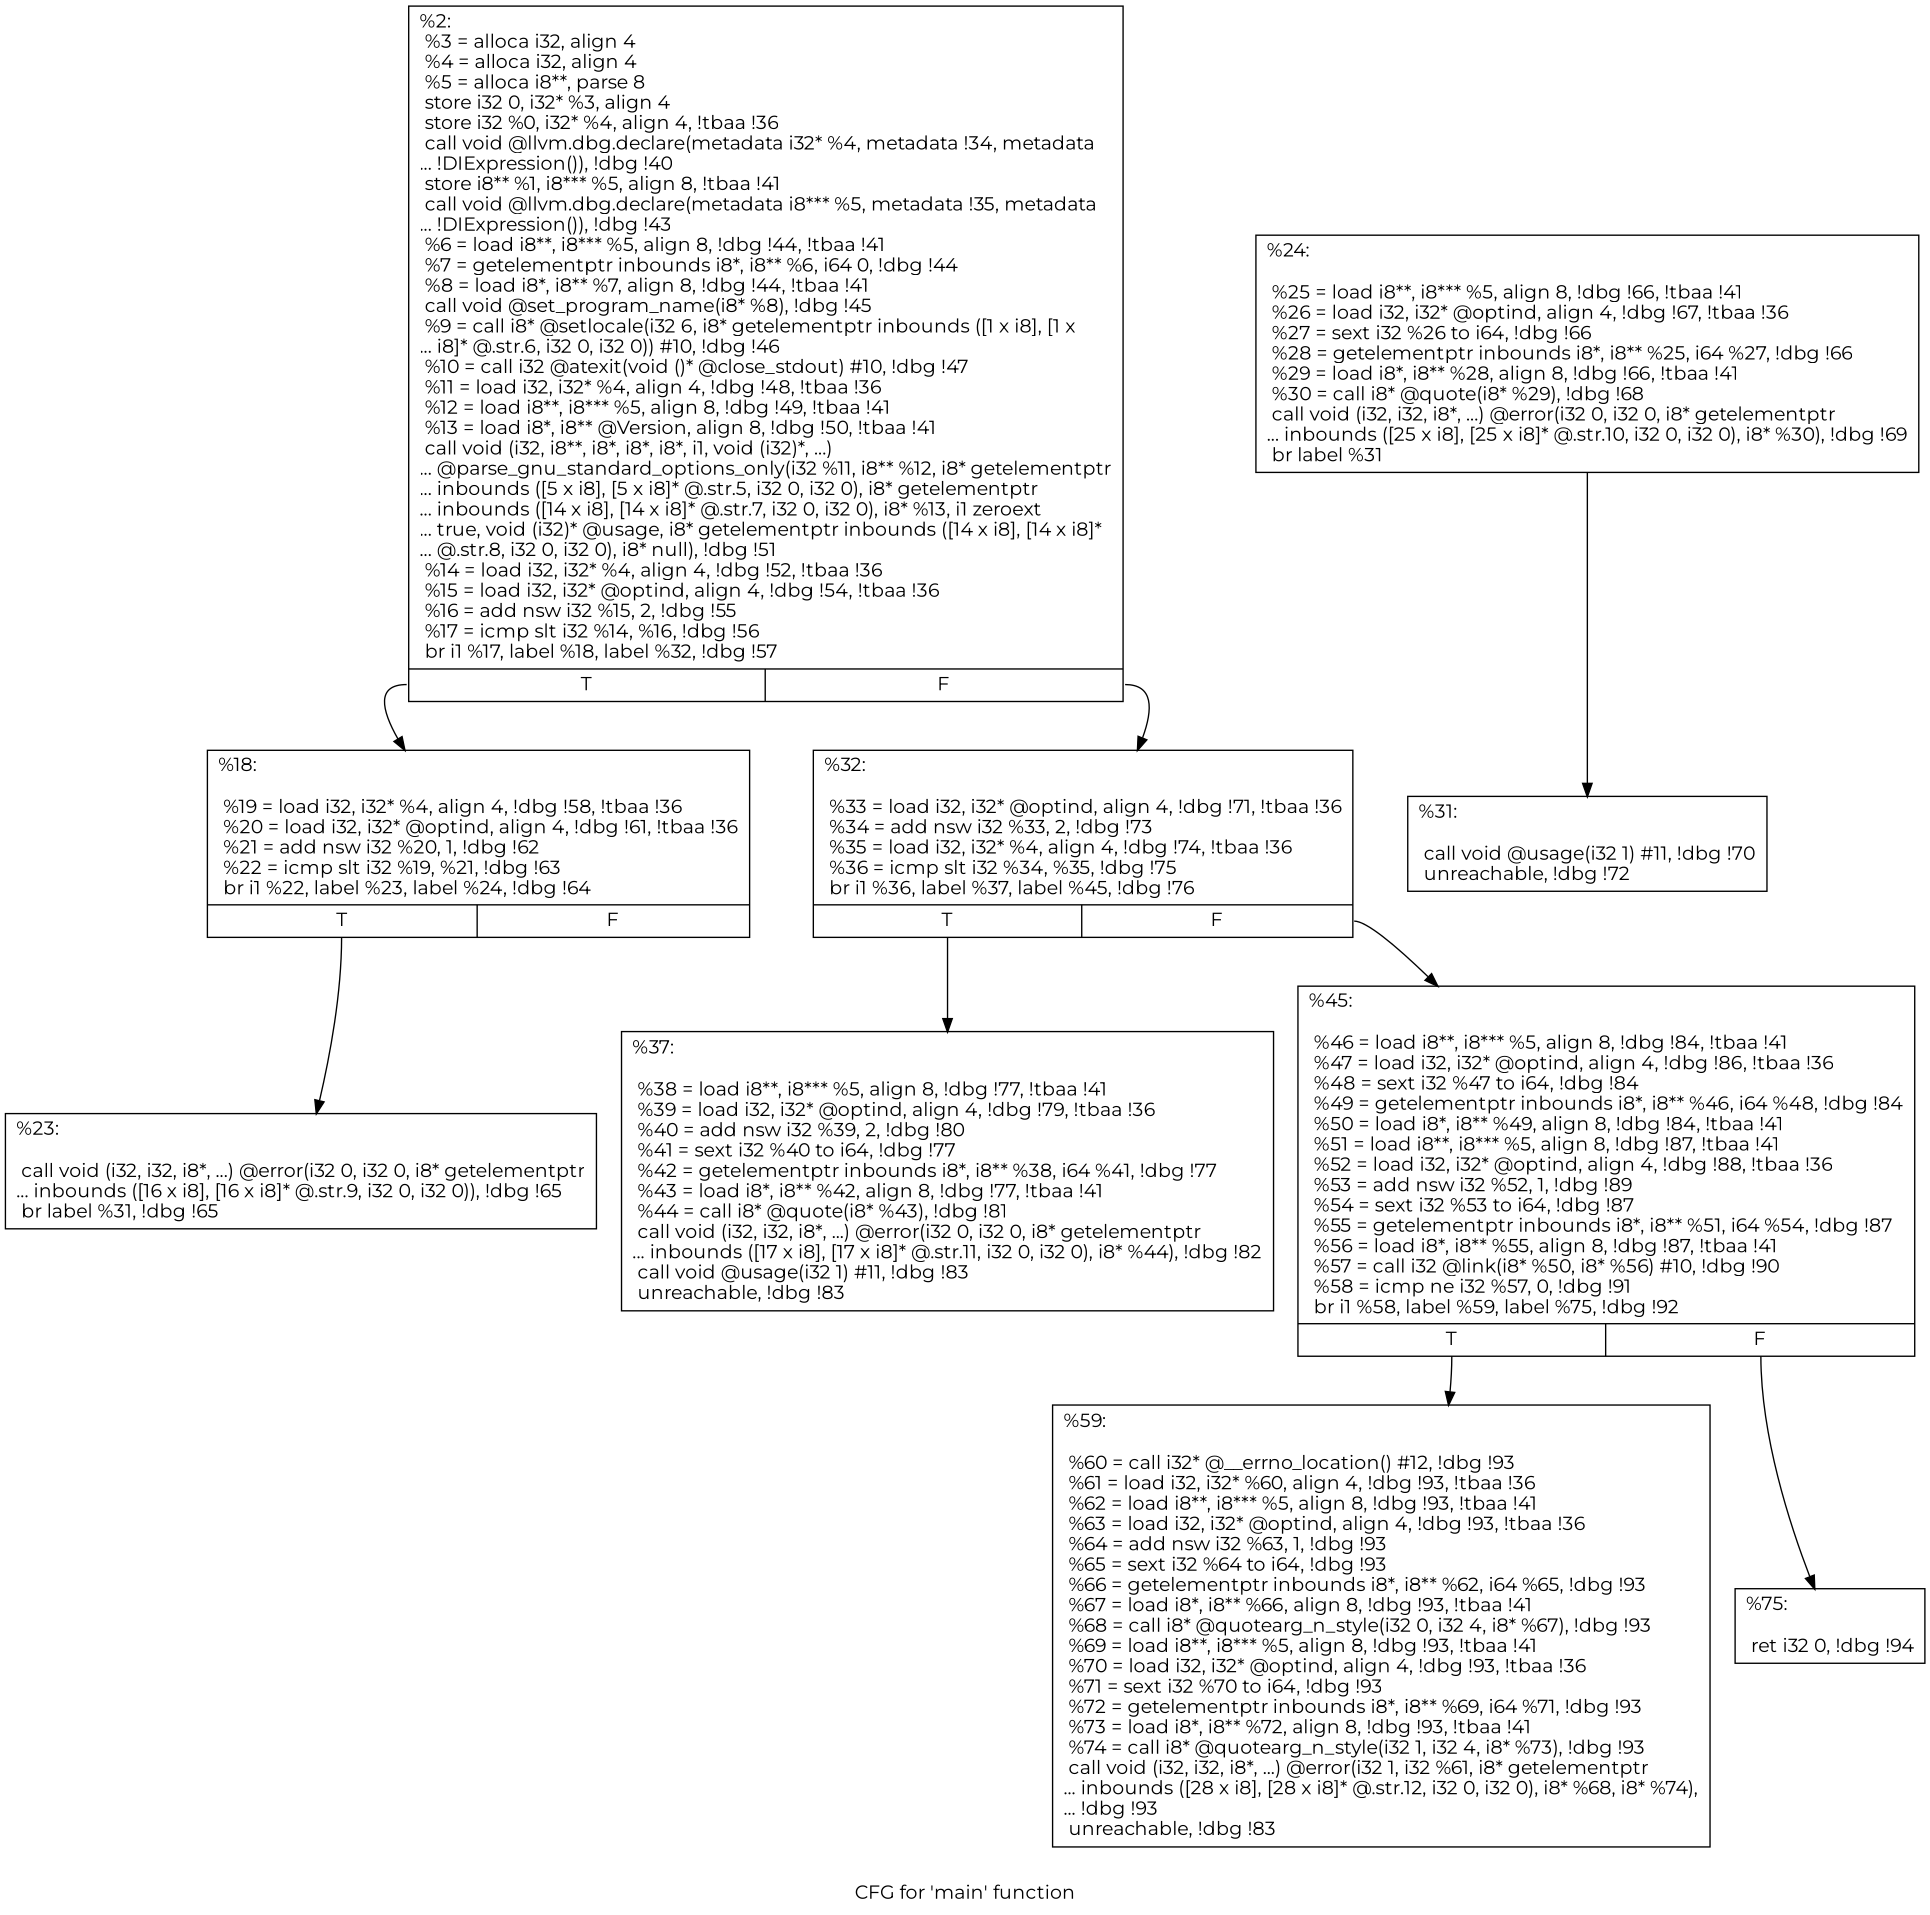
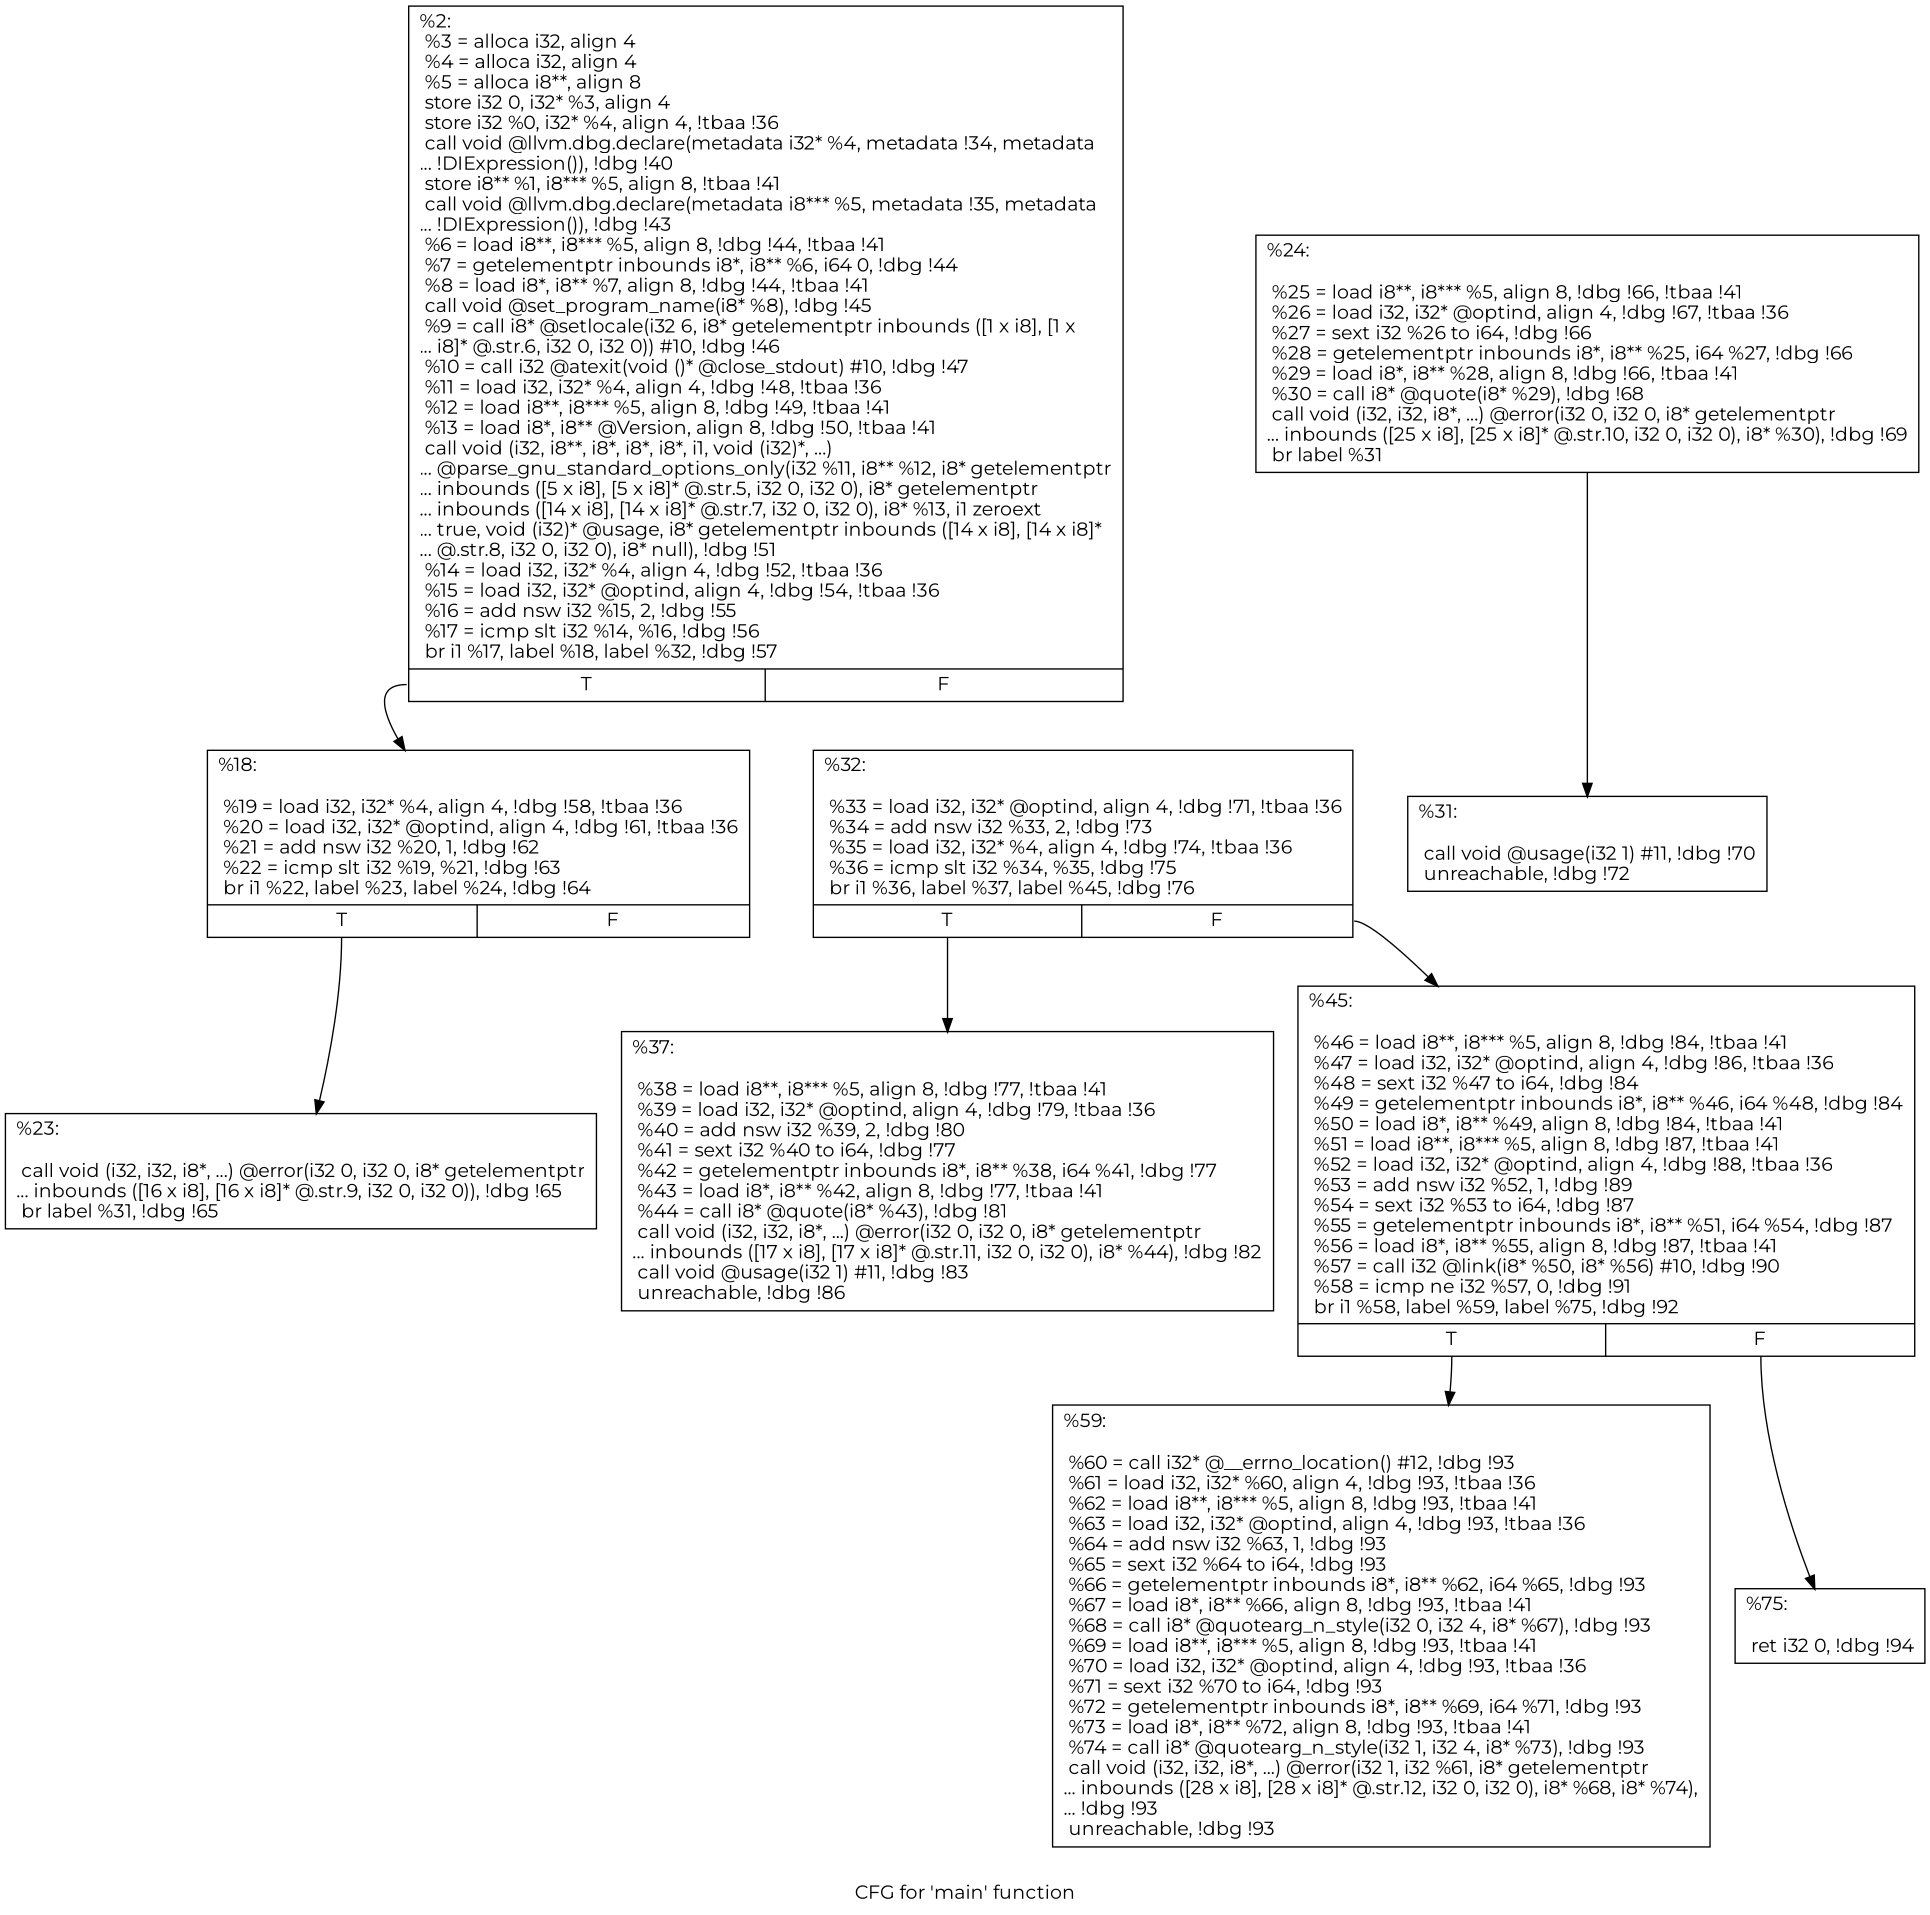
(533, 83) -> (531, 83)
(1149, 704) -> none
(739, 1293) -> (739, 1293)
(1170, 1829) -> (1170, 1829)
